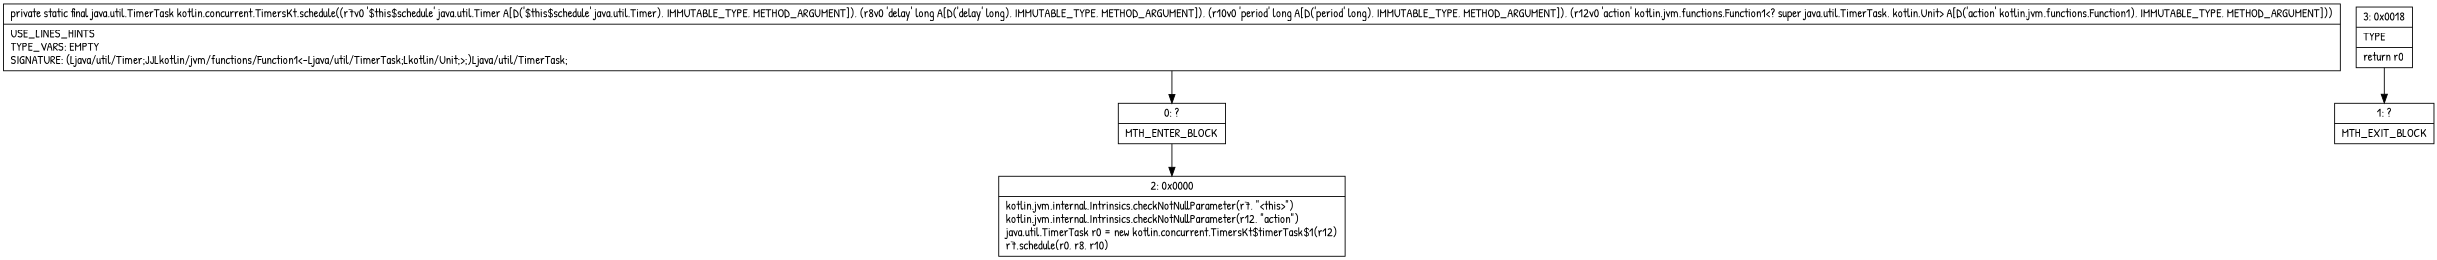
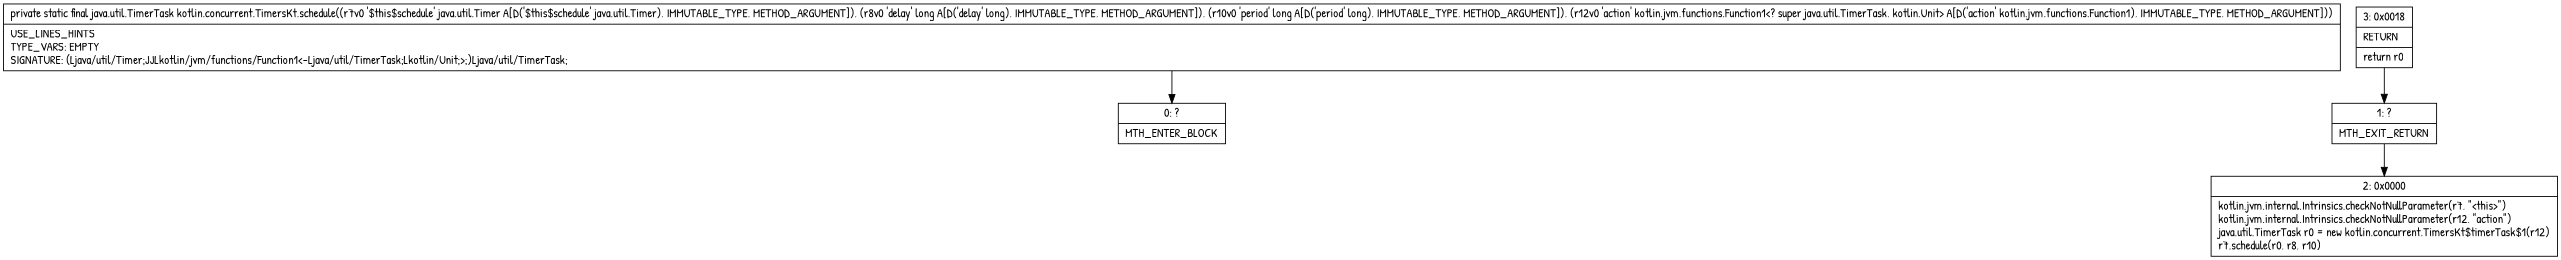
(2375, 37) -> (2381, 37)
(2384, 133) -> (2384, 133)
(1172, 156) -> (2384, 156)
